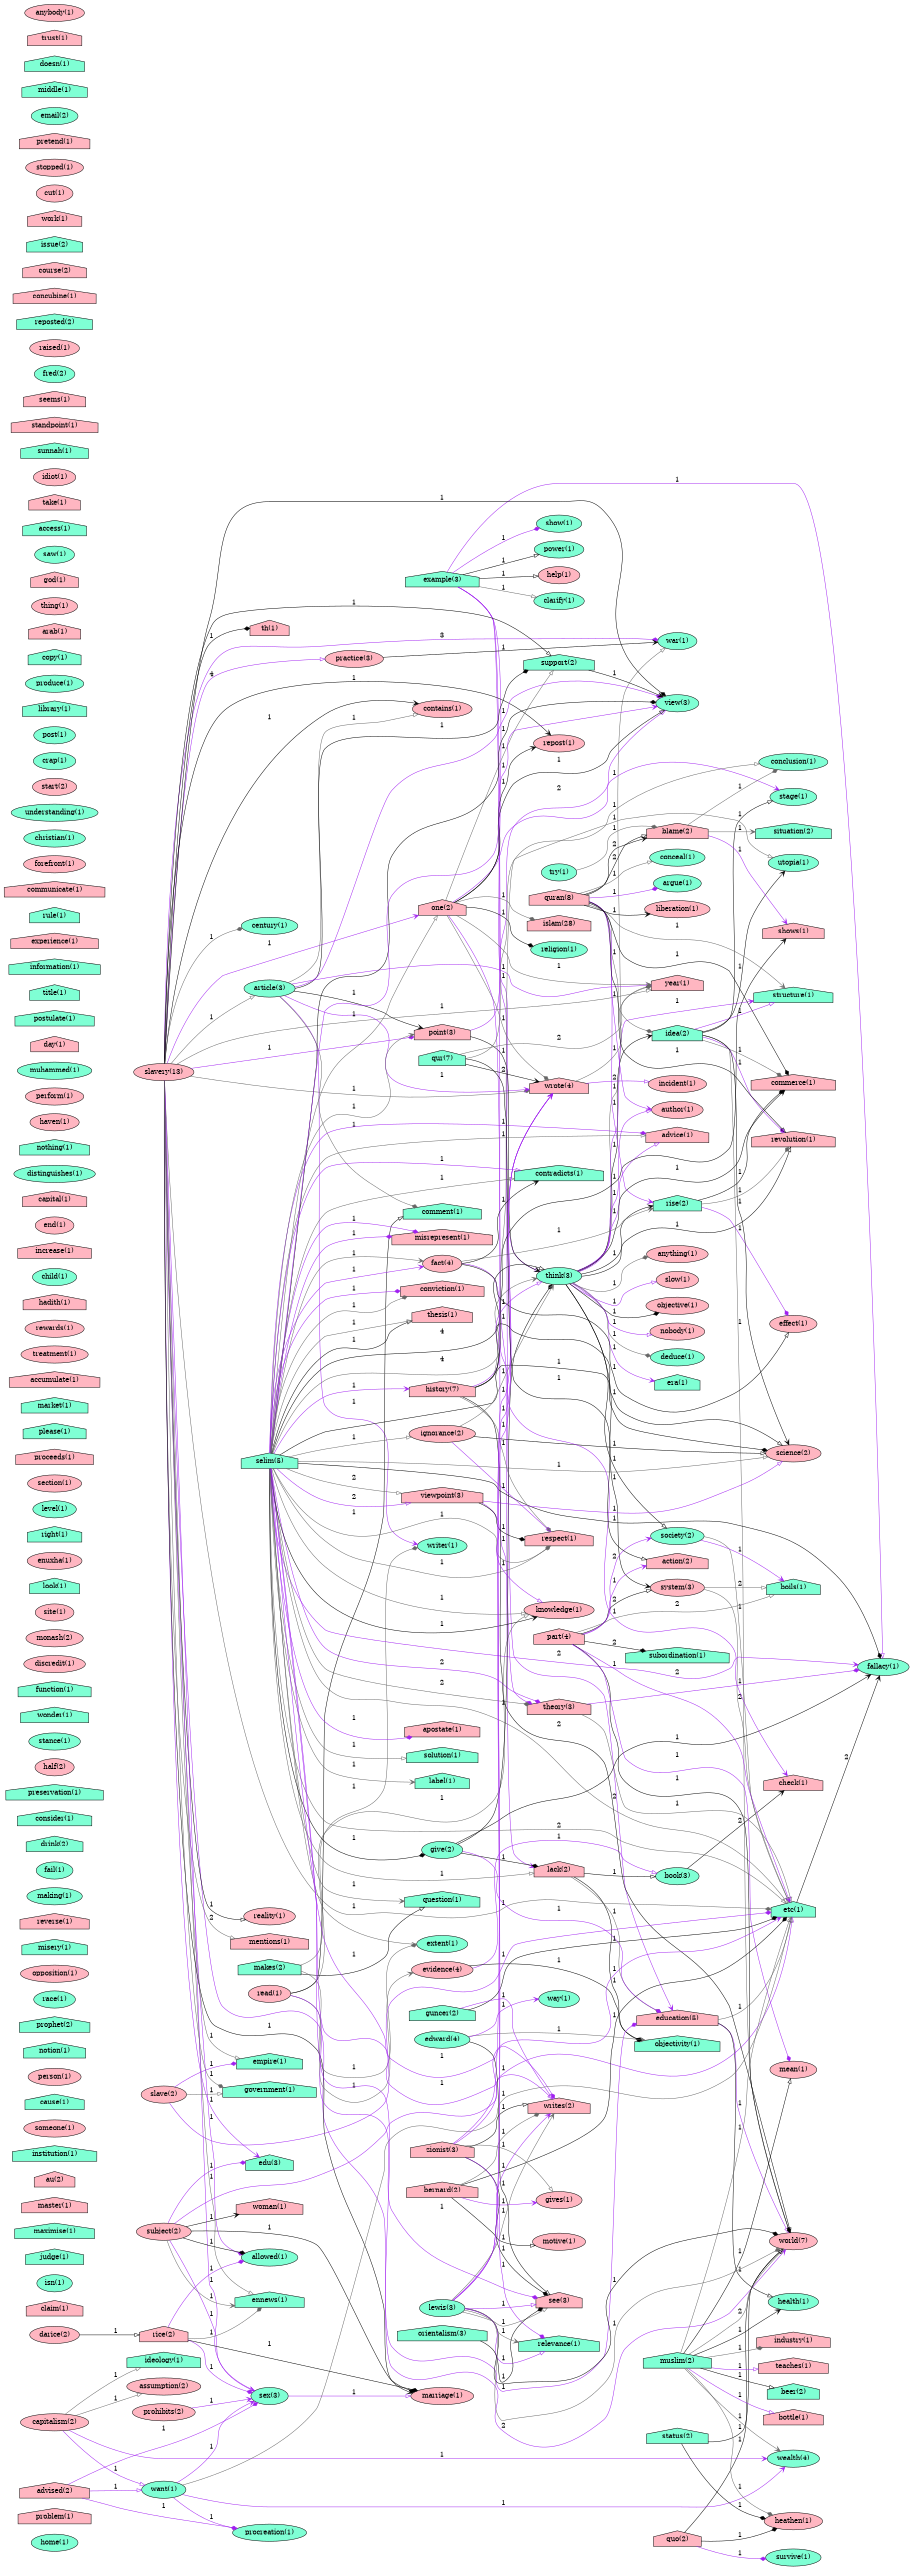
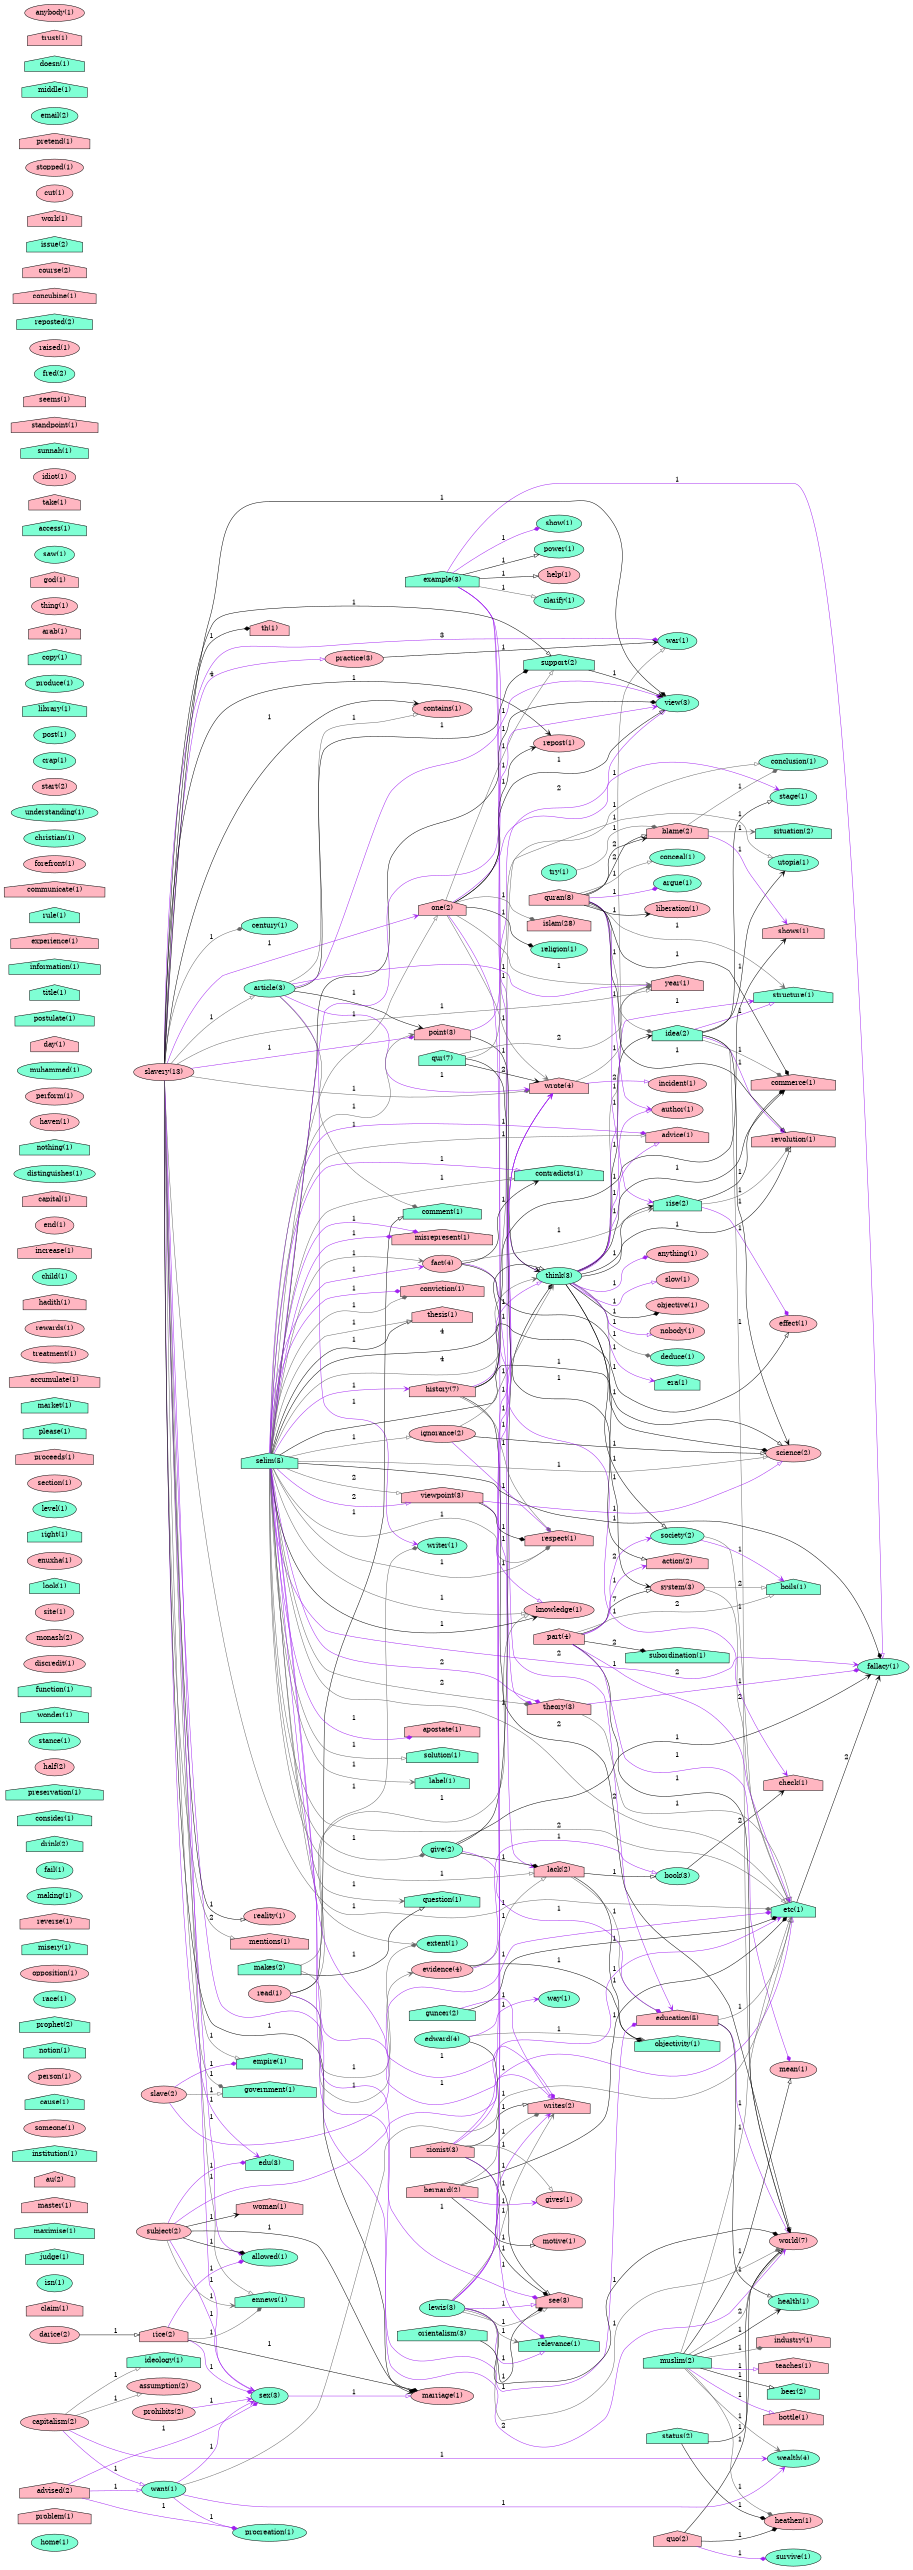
(482, 978) -> (482, 978)
(614, 1288) -> (614, 1288)
(615, 1600) -> (615, 1600)
(286, 1732) -> (286, 1732)
none -> (504, 1924)
